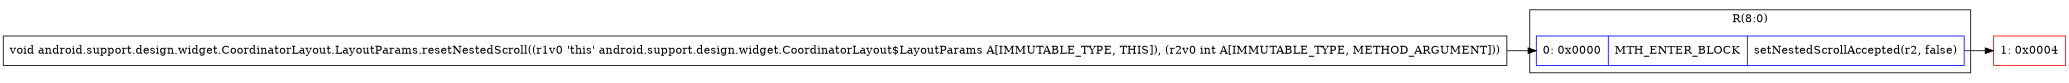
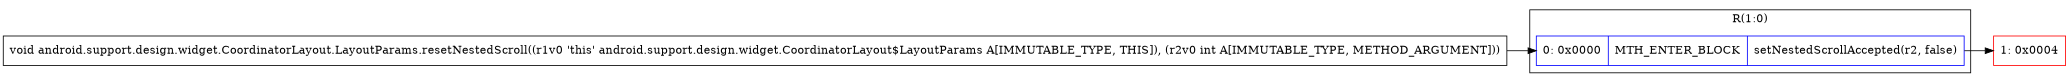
(1750, 19) -> (1750, 19)
